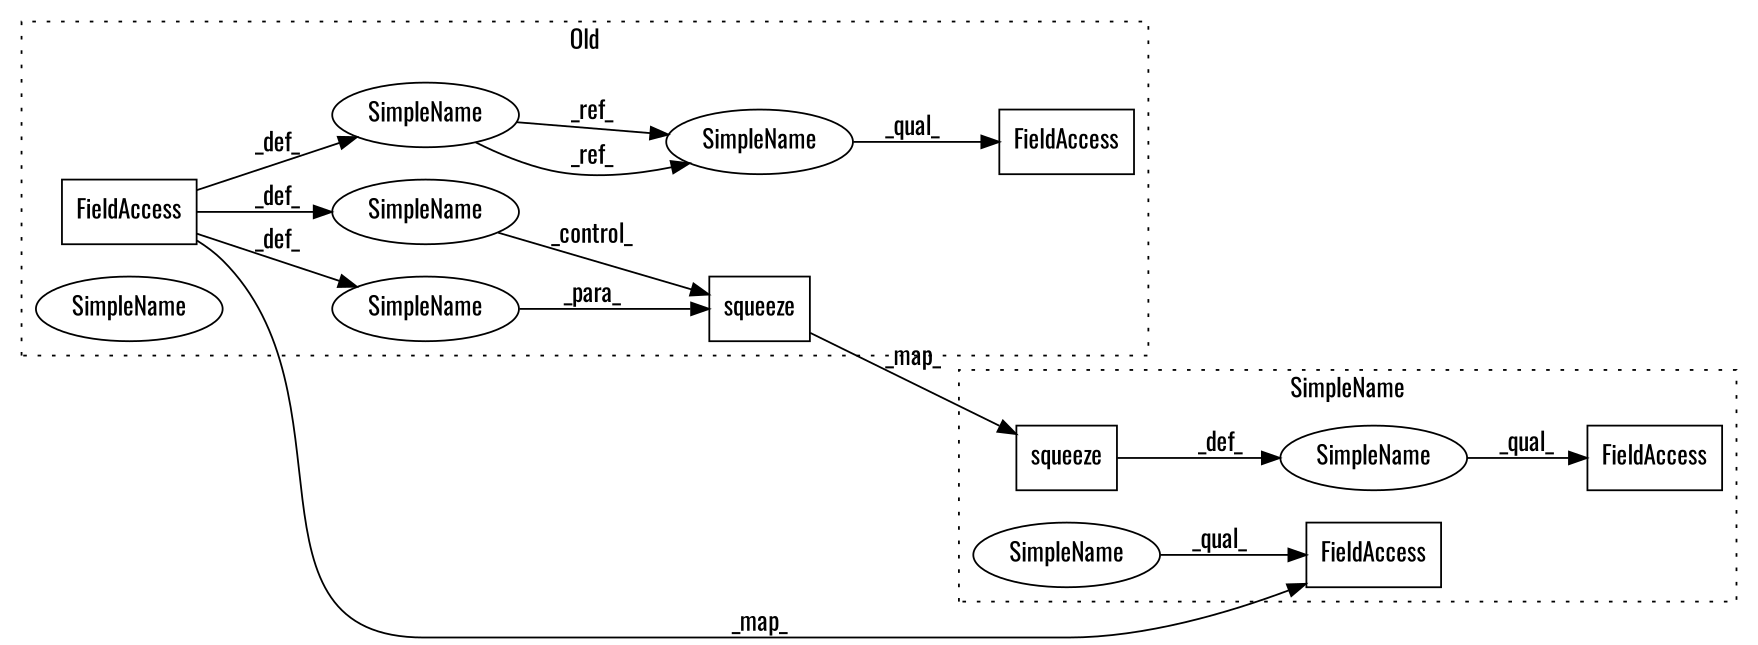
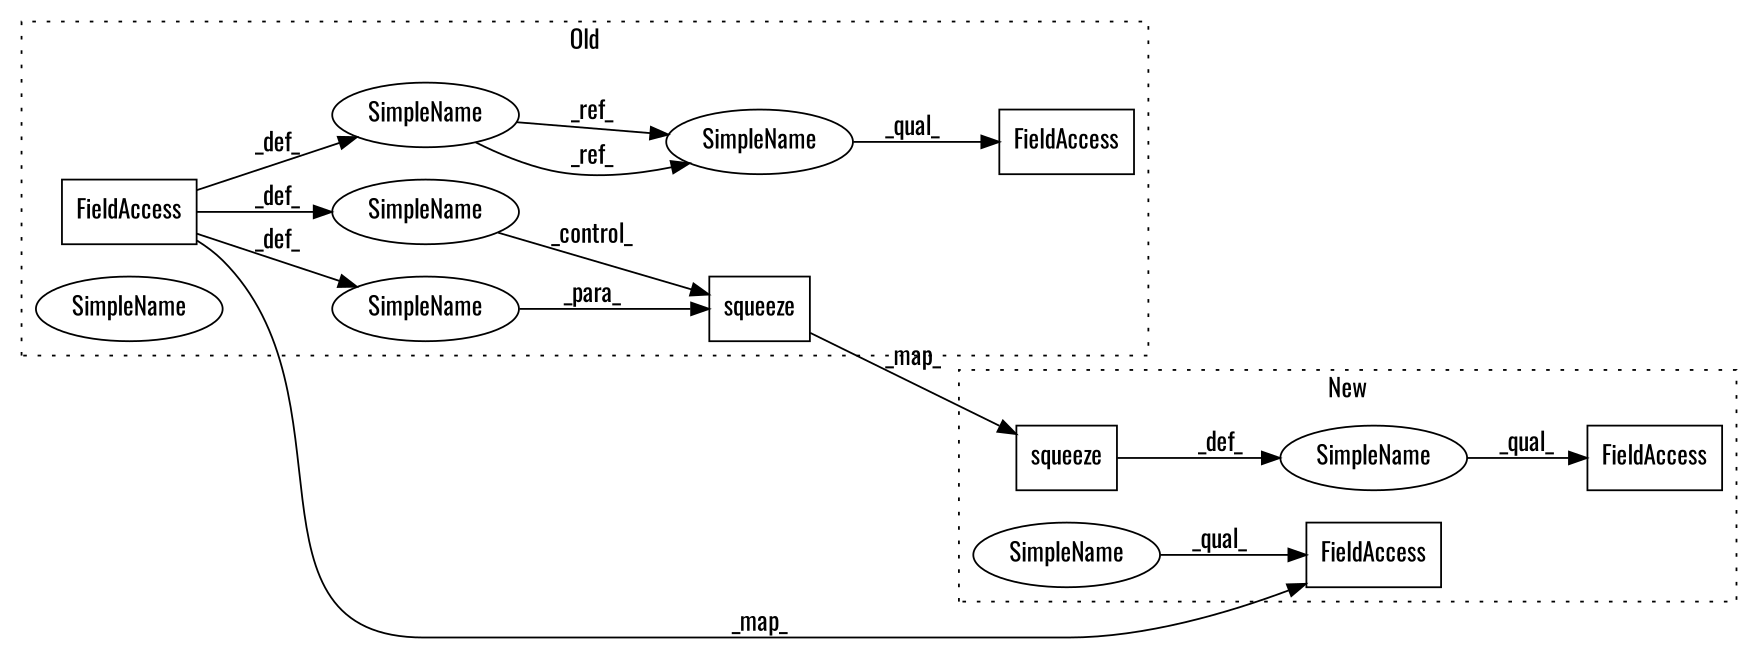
(1348, 391) -> (1348, 391)
